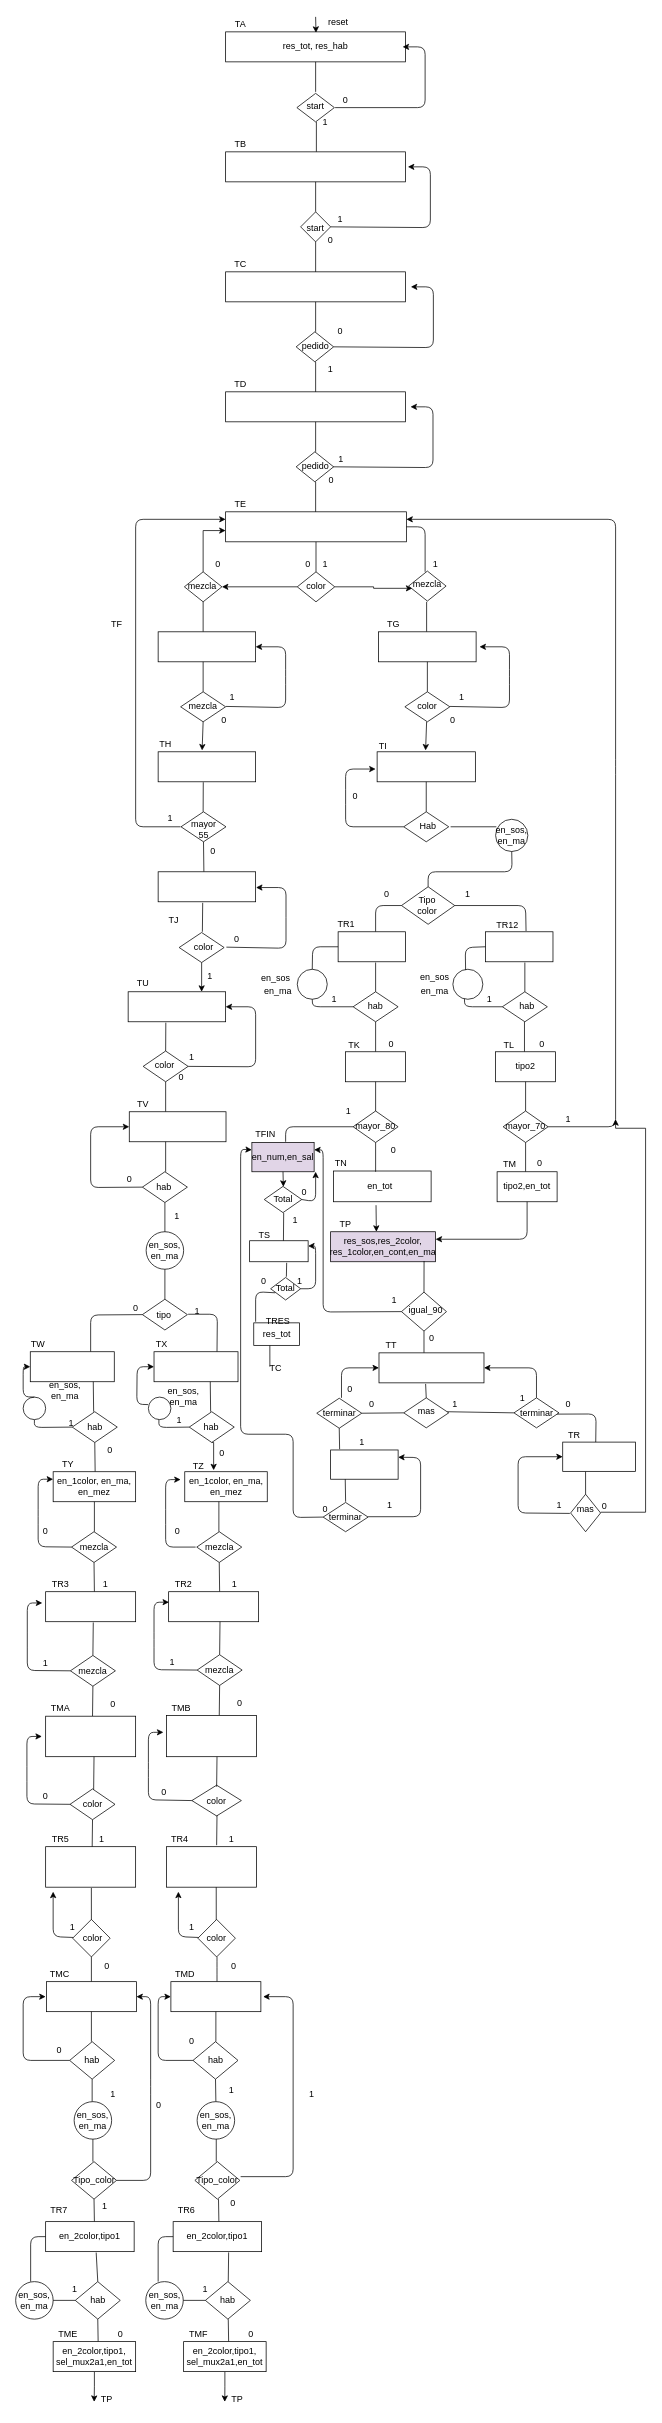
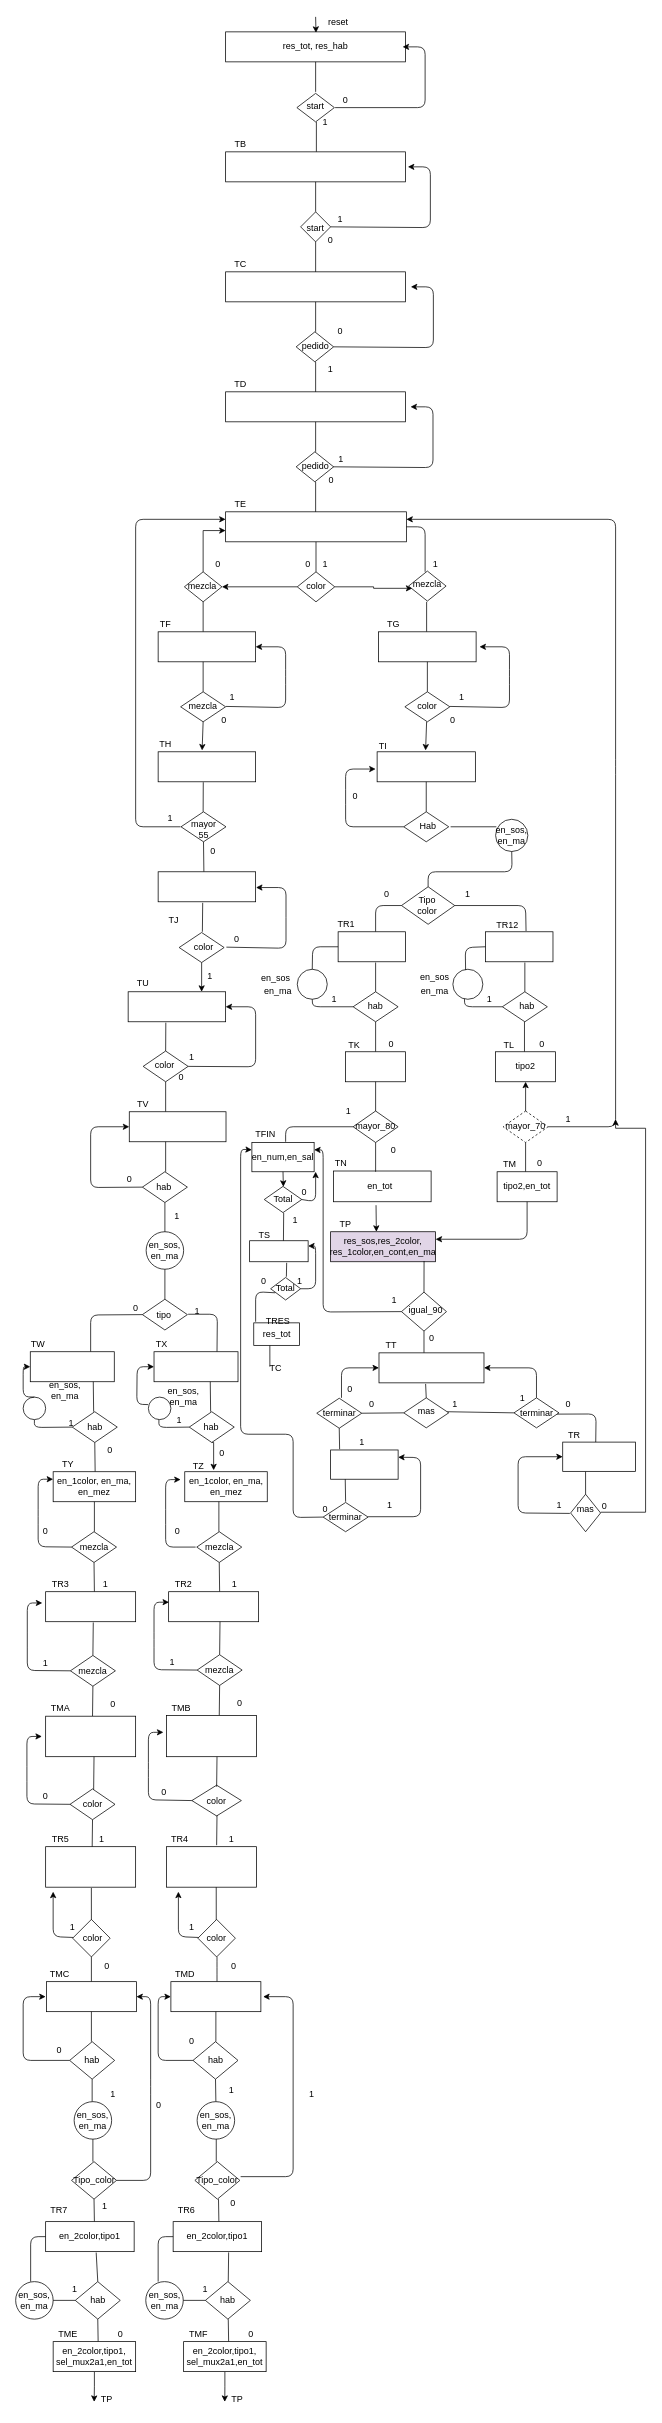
(240, 24) -> none
(117, 624) -> (165, 624)
(525, 1086) -> (525, 1088)
(525, 1127) -> (525, 1127)
(283, 1157) -> (283, 1157)
